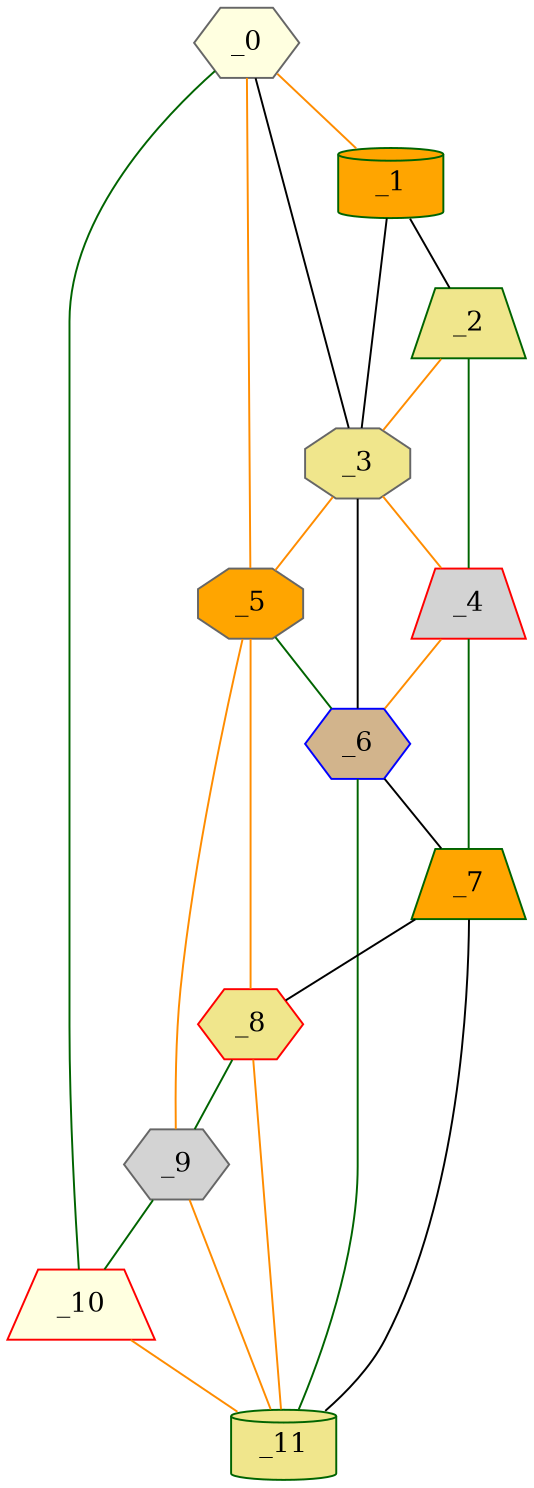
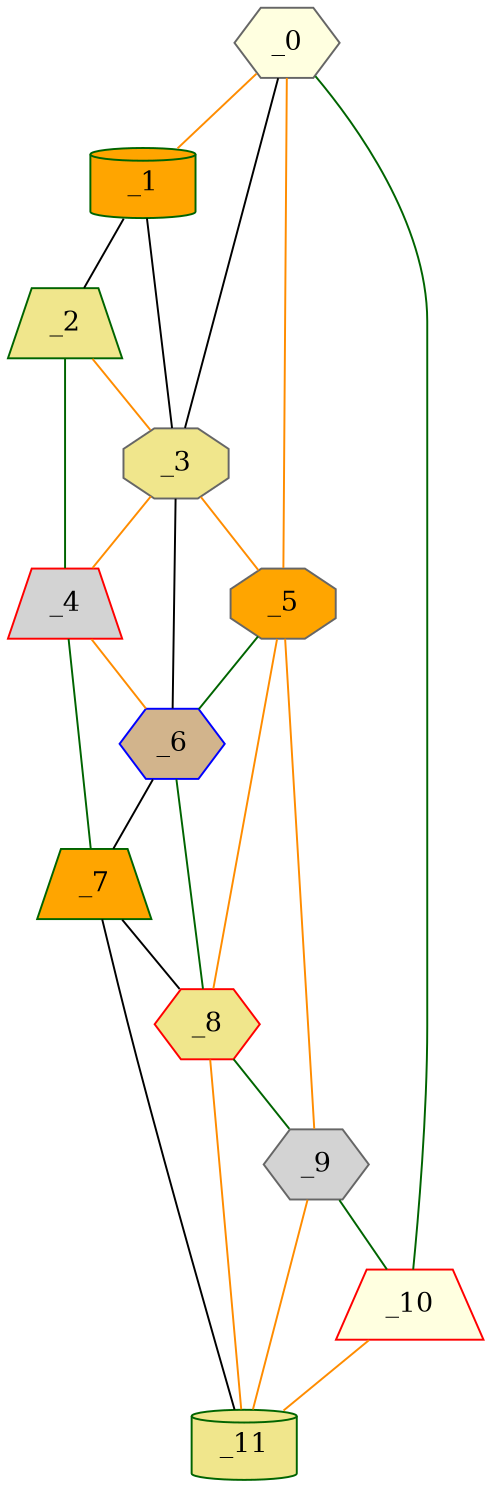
(358, 1099) -> (190, 884)
